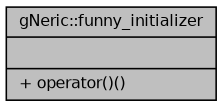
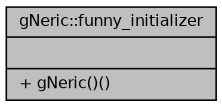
(73, 84) -> (65, 84)
